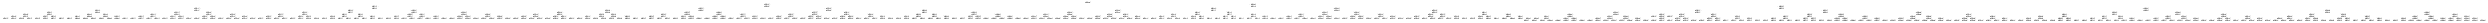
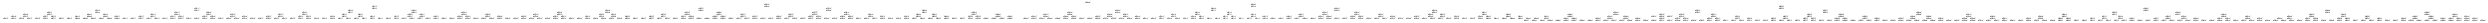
(1018, 18) -> none
